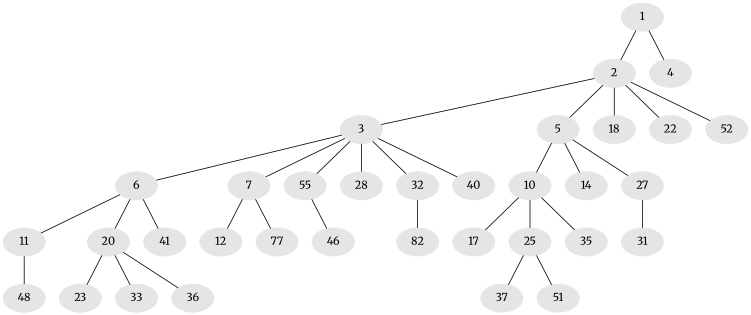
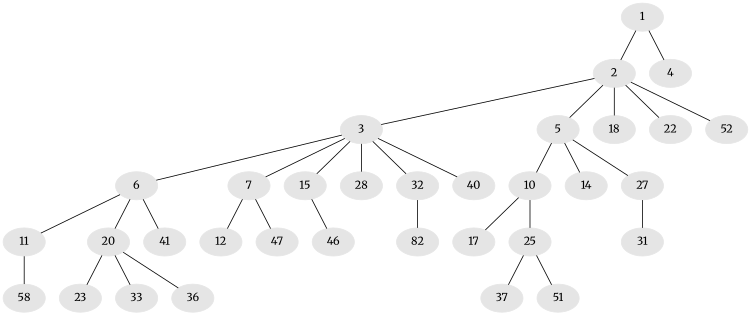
(305, 186) -> (305, 186)
(277, 242) -> (277, 242)
(586, 242) -> none
(24, 298) -> (24, 298)
